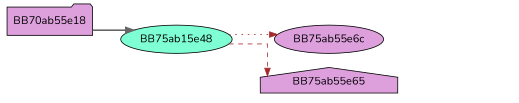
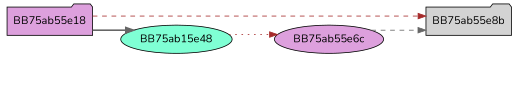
(50, 21) -> (50, 21)
none -> (469, 21)
(329, 82) -> none
